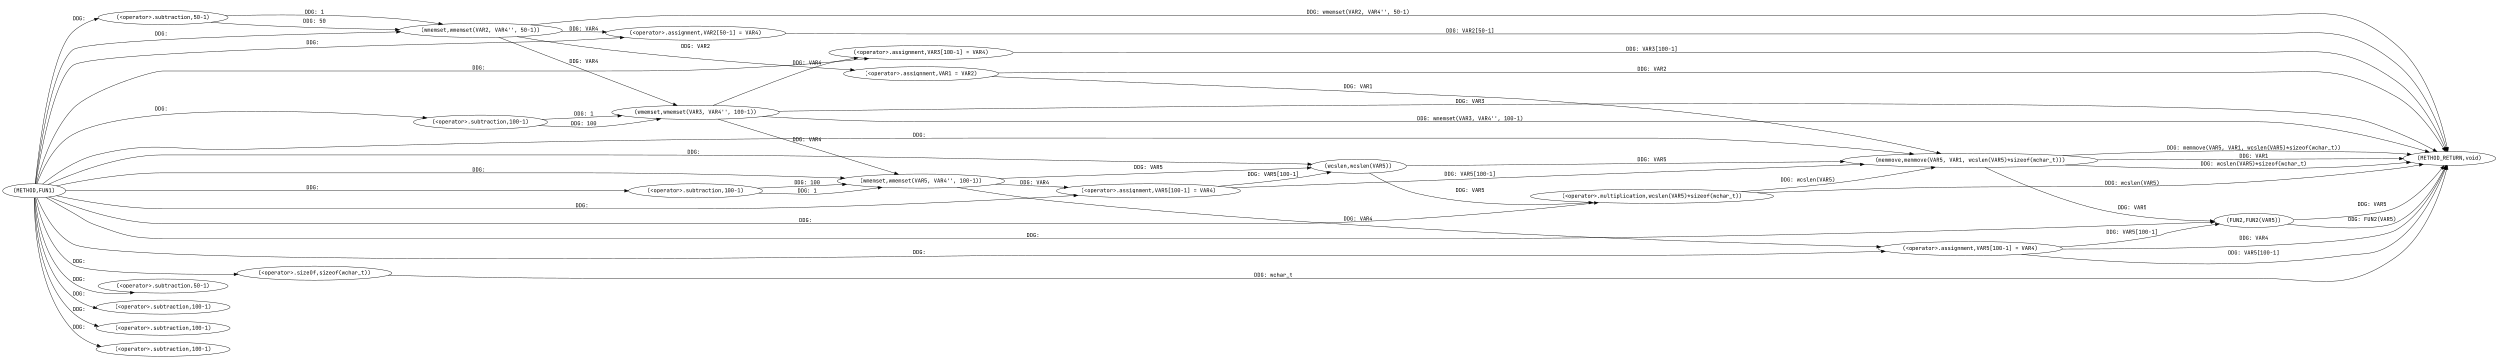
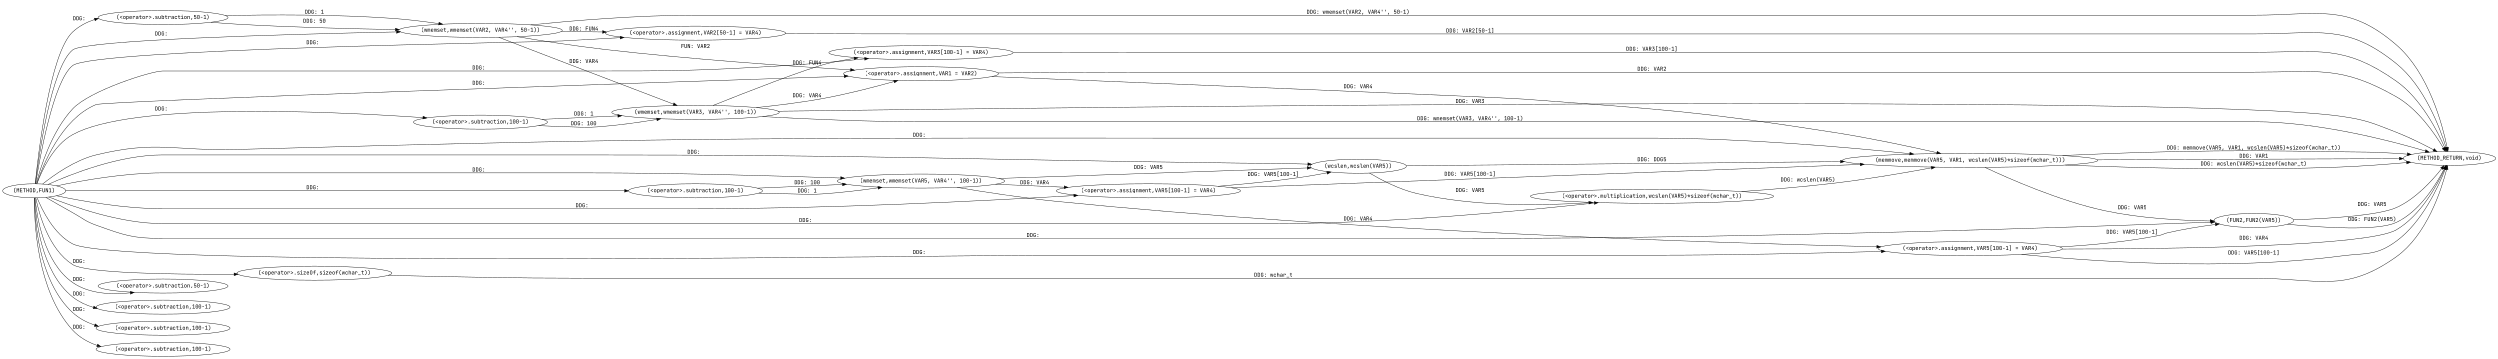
(584, 29) -> (584, 29)
(696, 47) -> (696, 47)
(807, 63) -> (807, 63)
(1358, 87) -> (1358, 87)
none -> (419, 91)
(806, 146) -> (826, 98)
(1652, 160) -> (1652, 160)
(2089, 187) -> none
